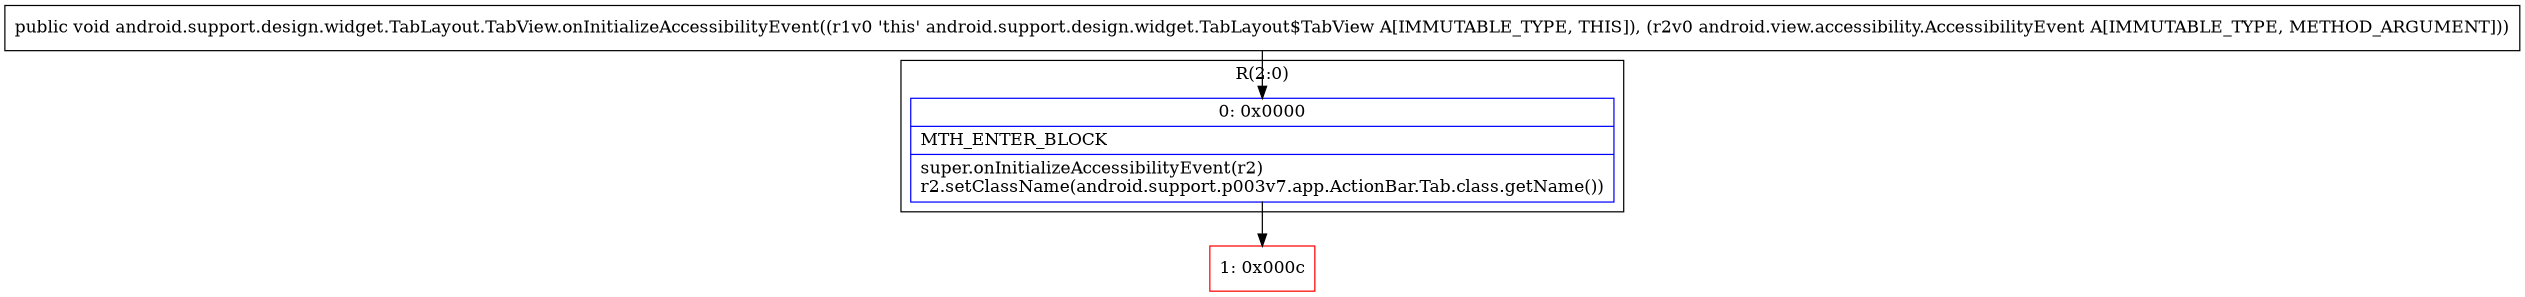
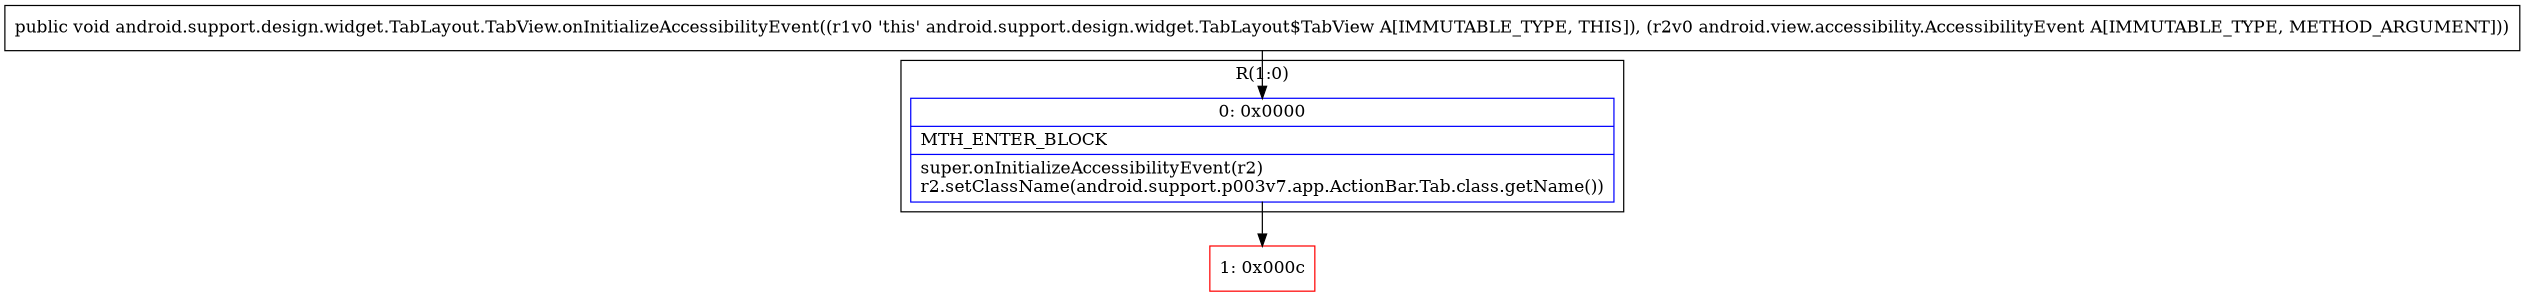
(1262, 74) -> (1262, 74)
